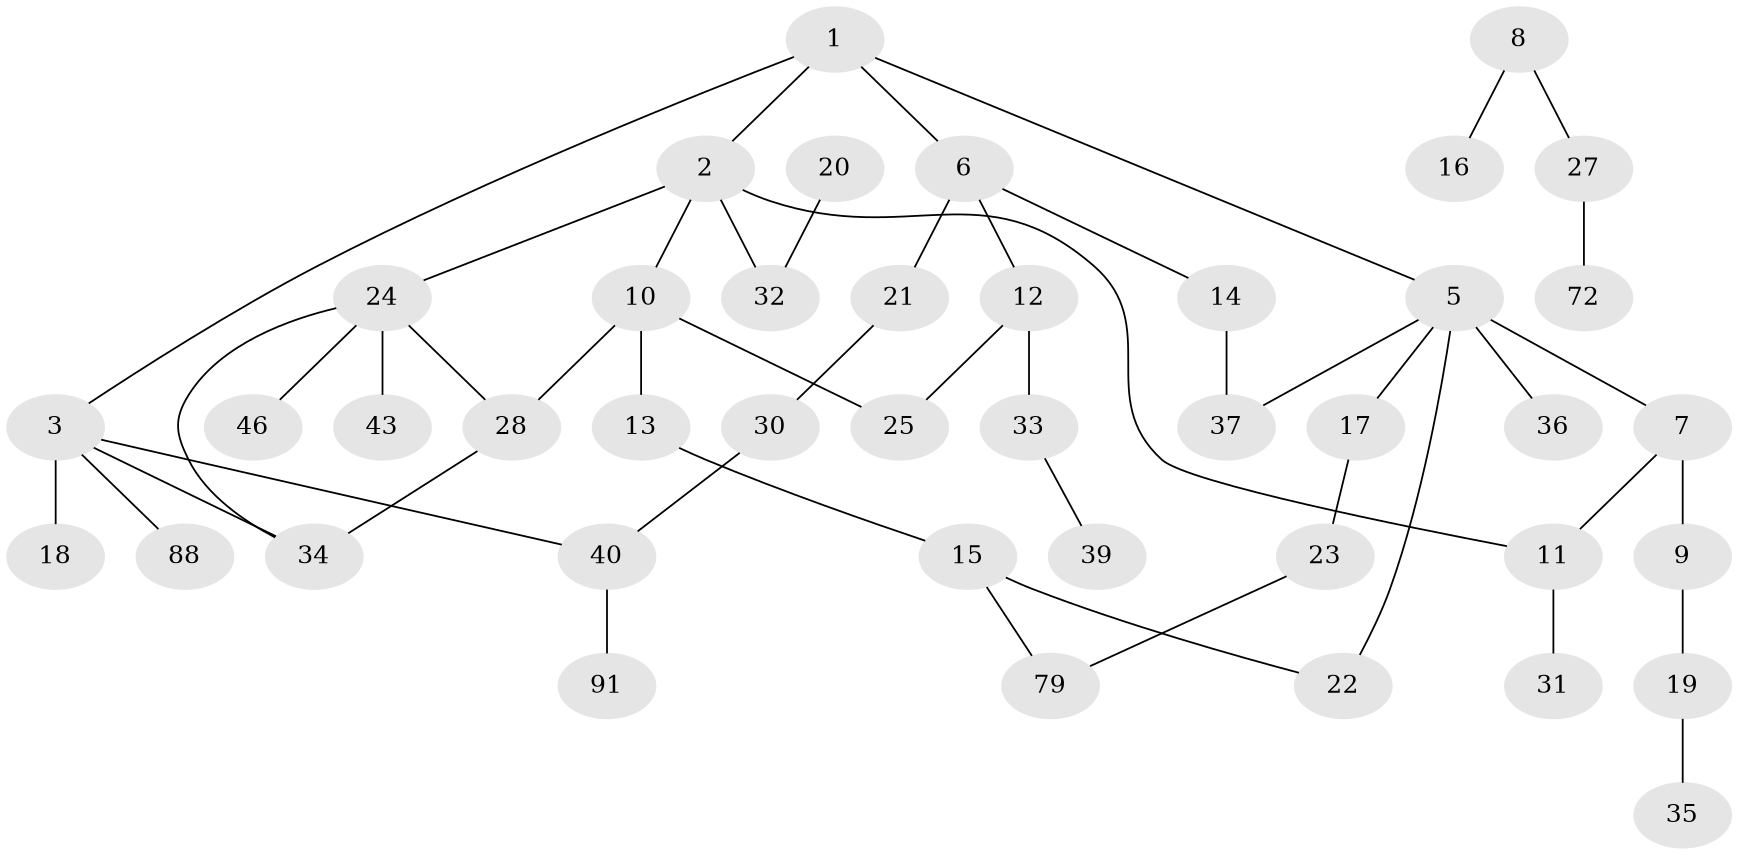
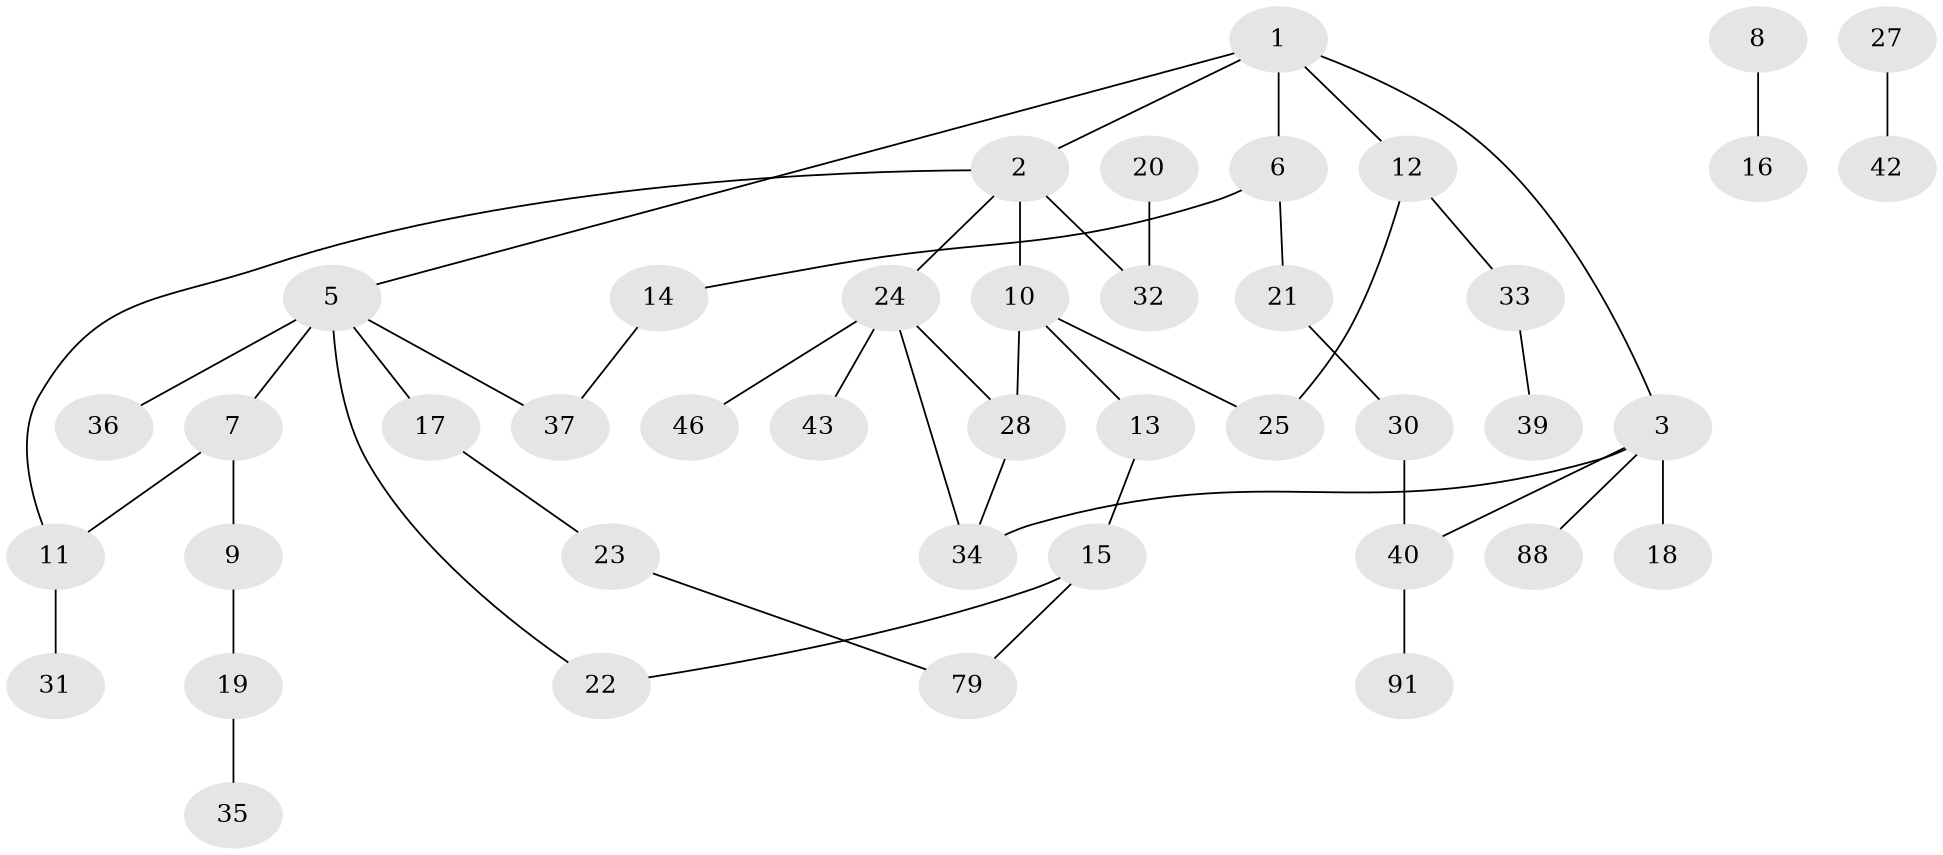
(1552, 104) -> none
(997, 234) -> (1343, 104)
(1584, 298) -> (1887, 169)
